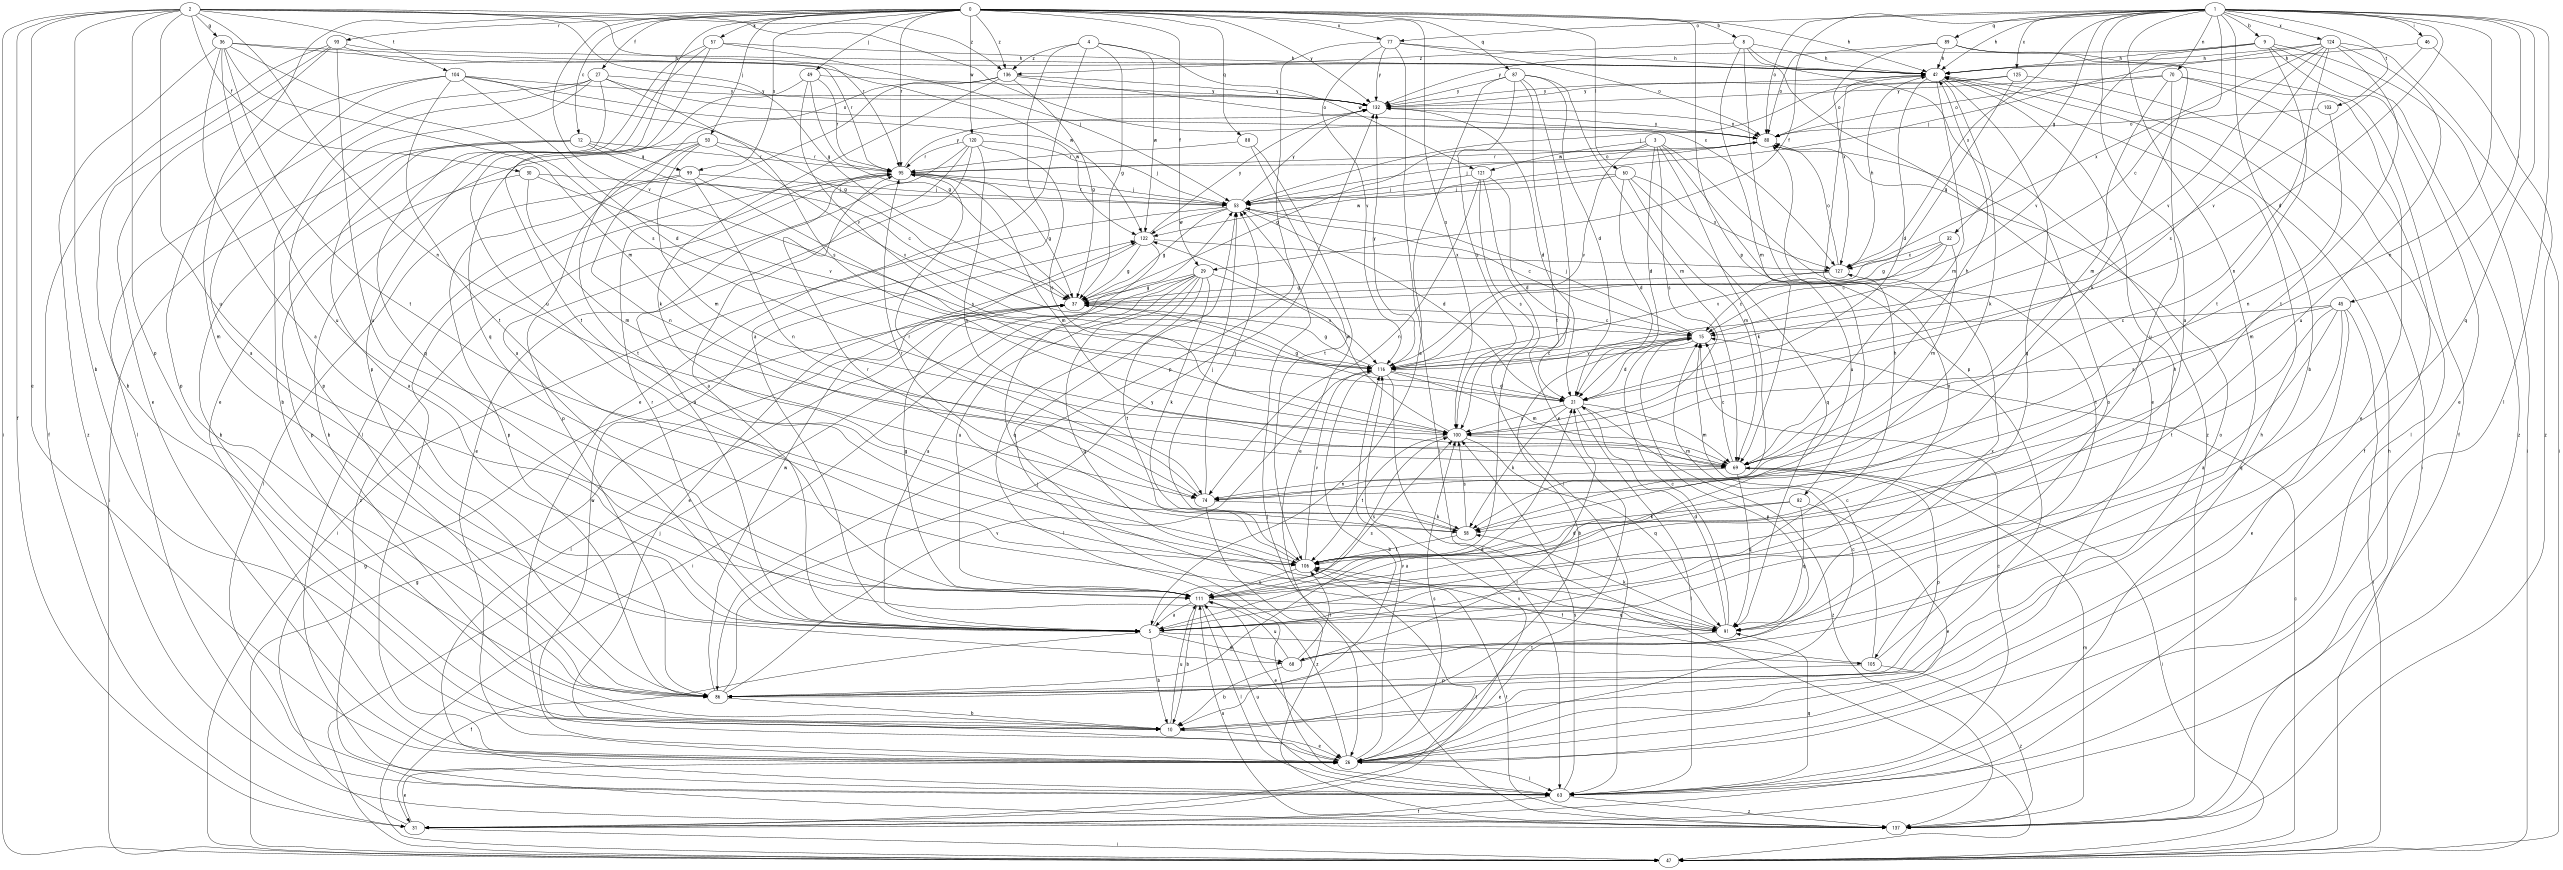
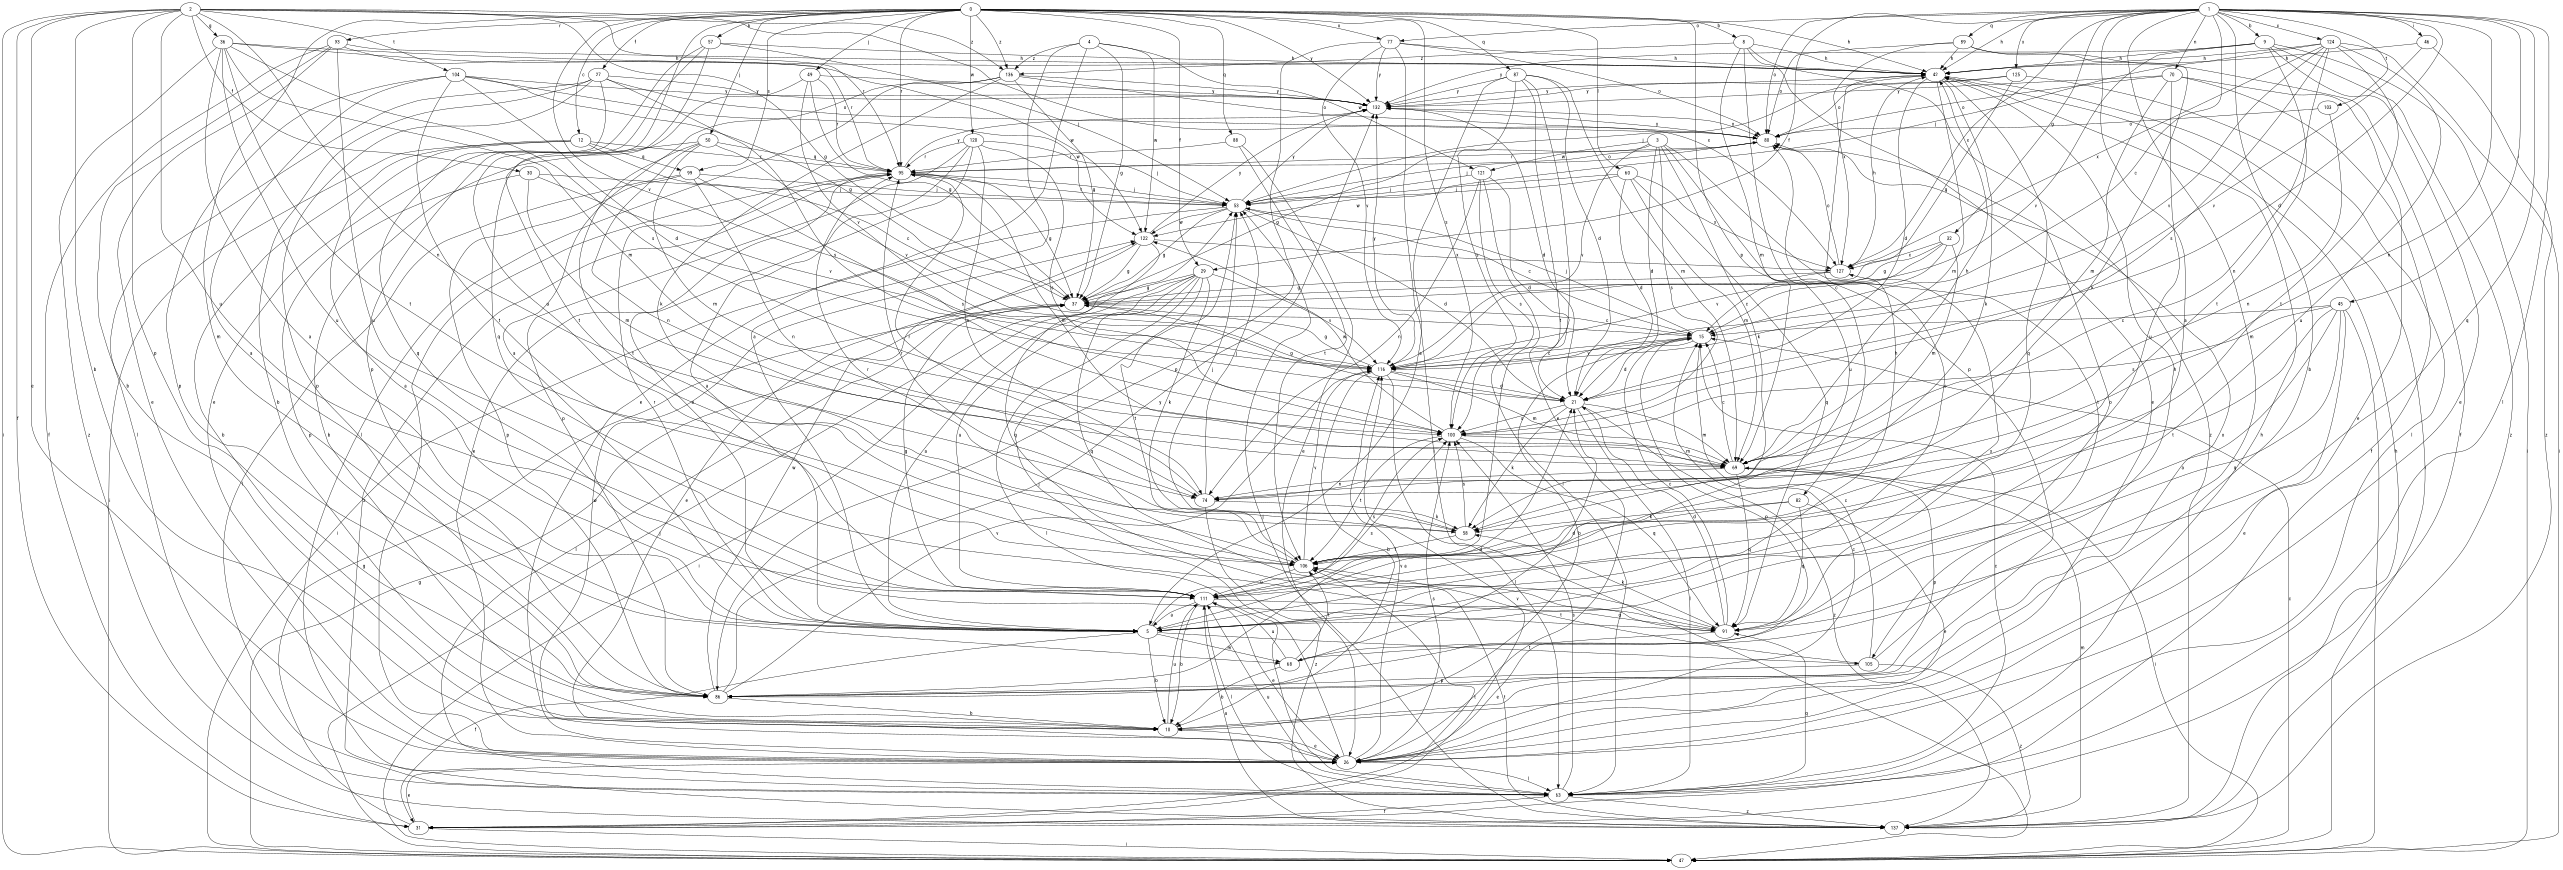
(815, 157) -> (815, 157)
